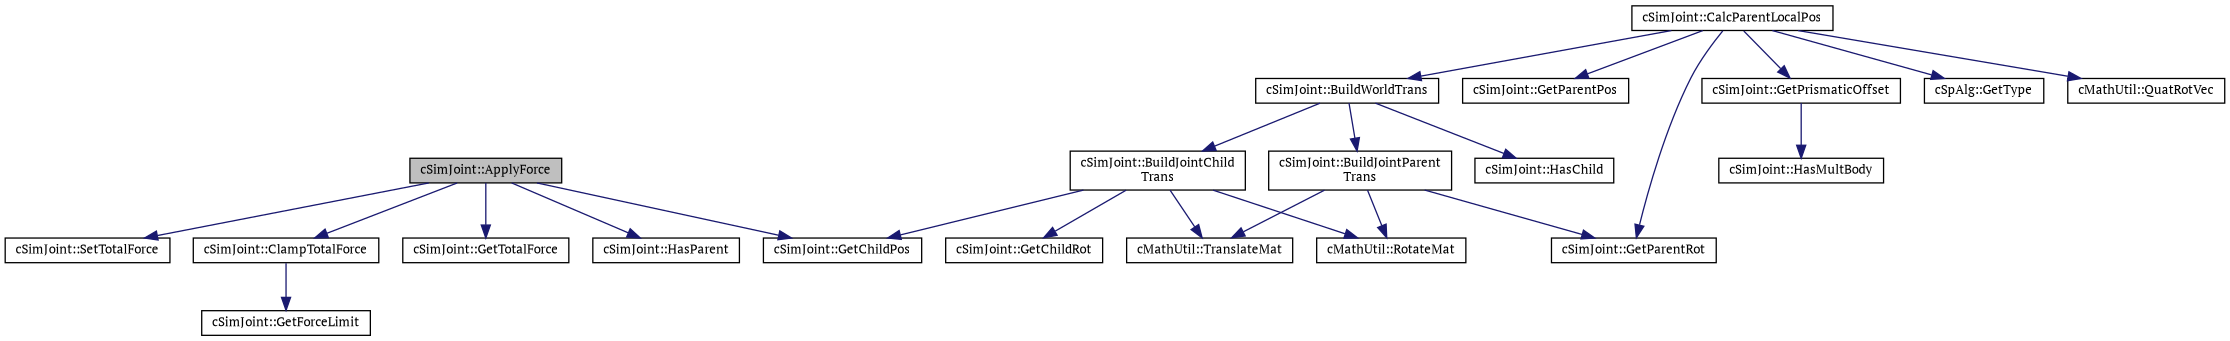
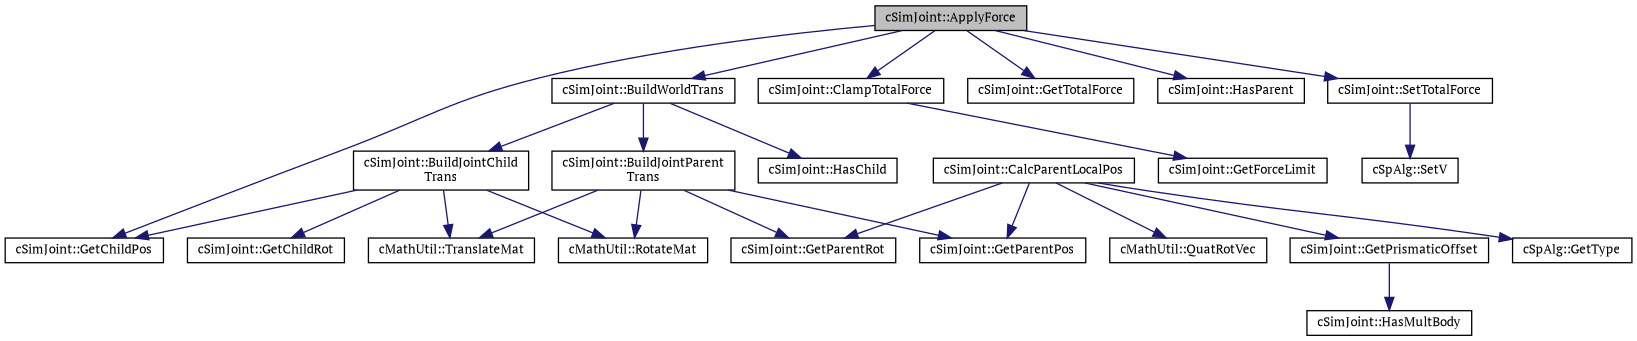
(1546, 53) -> (803, 53)
none -> (1410, 171)
none -> (833, 213)
